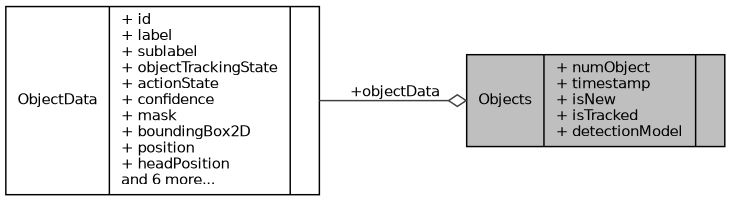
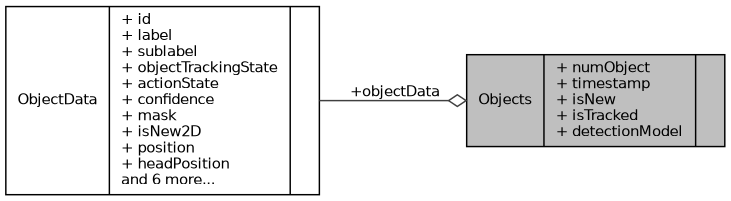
(186, 132) -> (161, 132)
